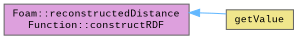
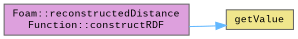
(213, 13) -> (203, 26)
